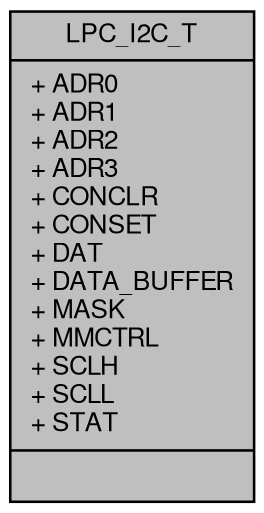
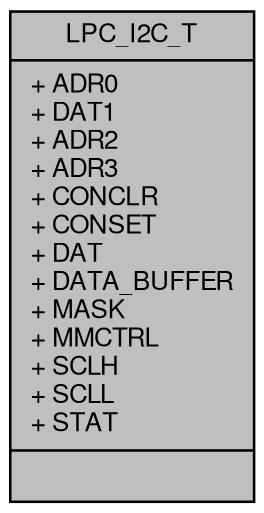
(74, 113) -> (74, 113)
